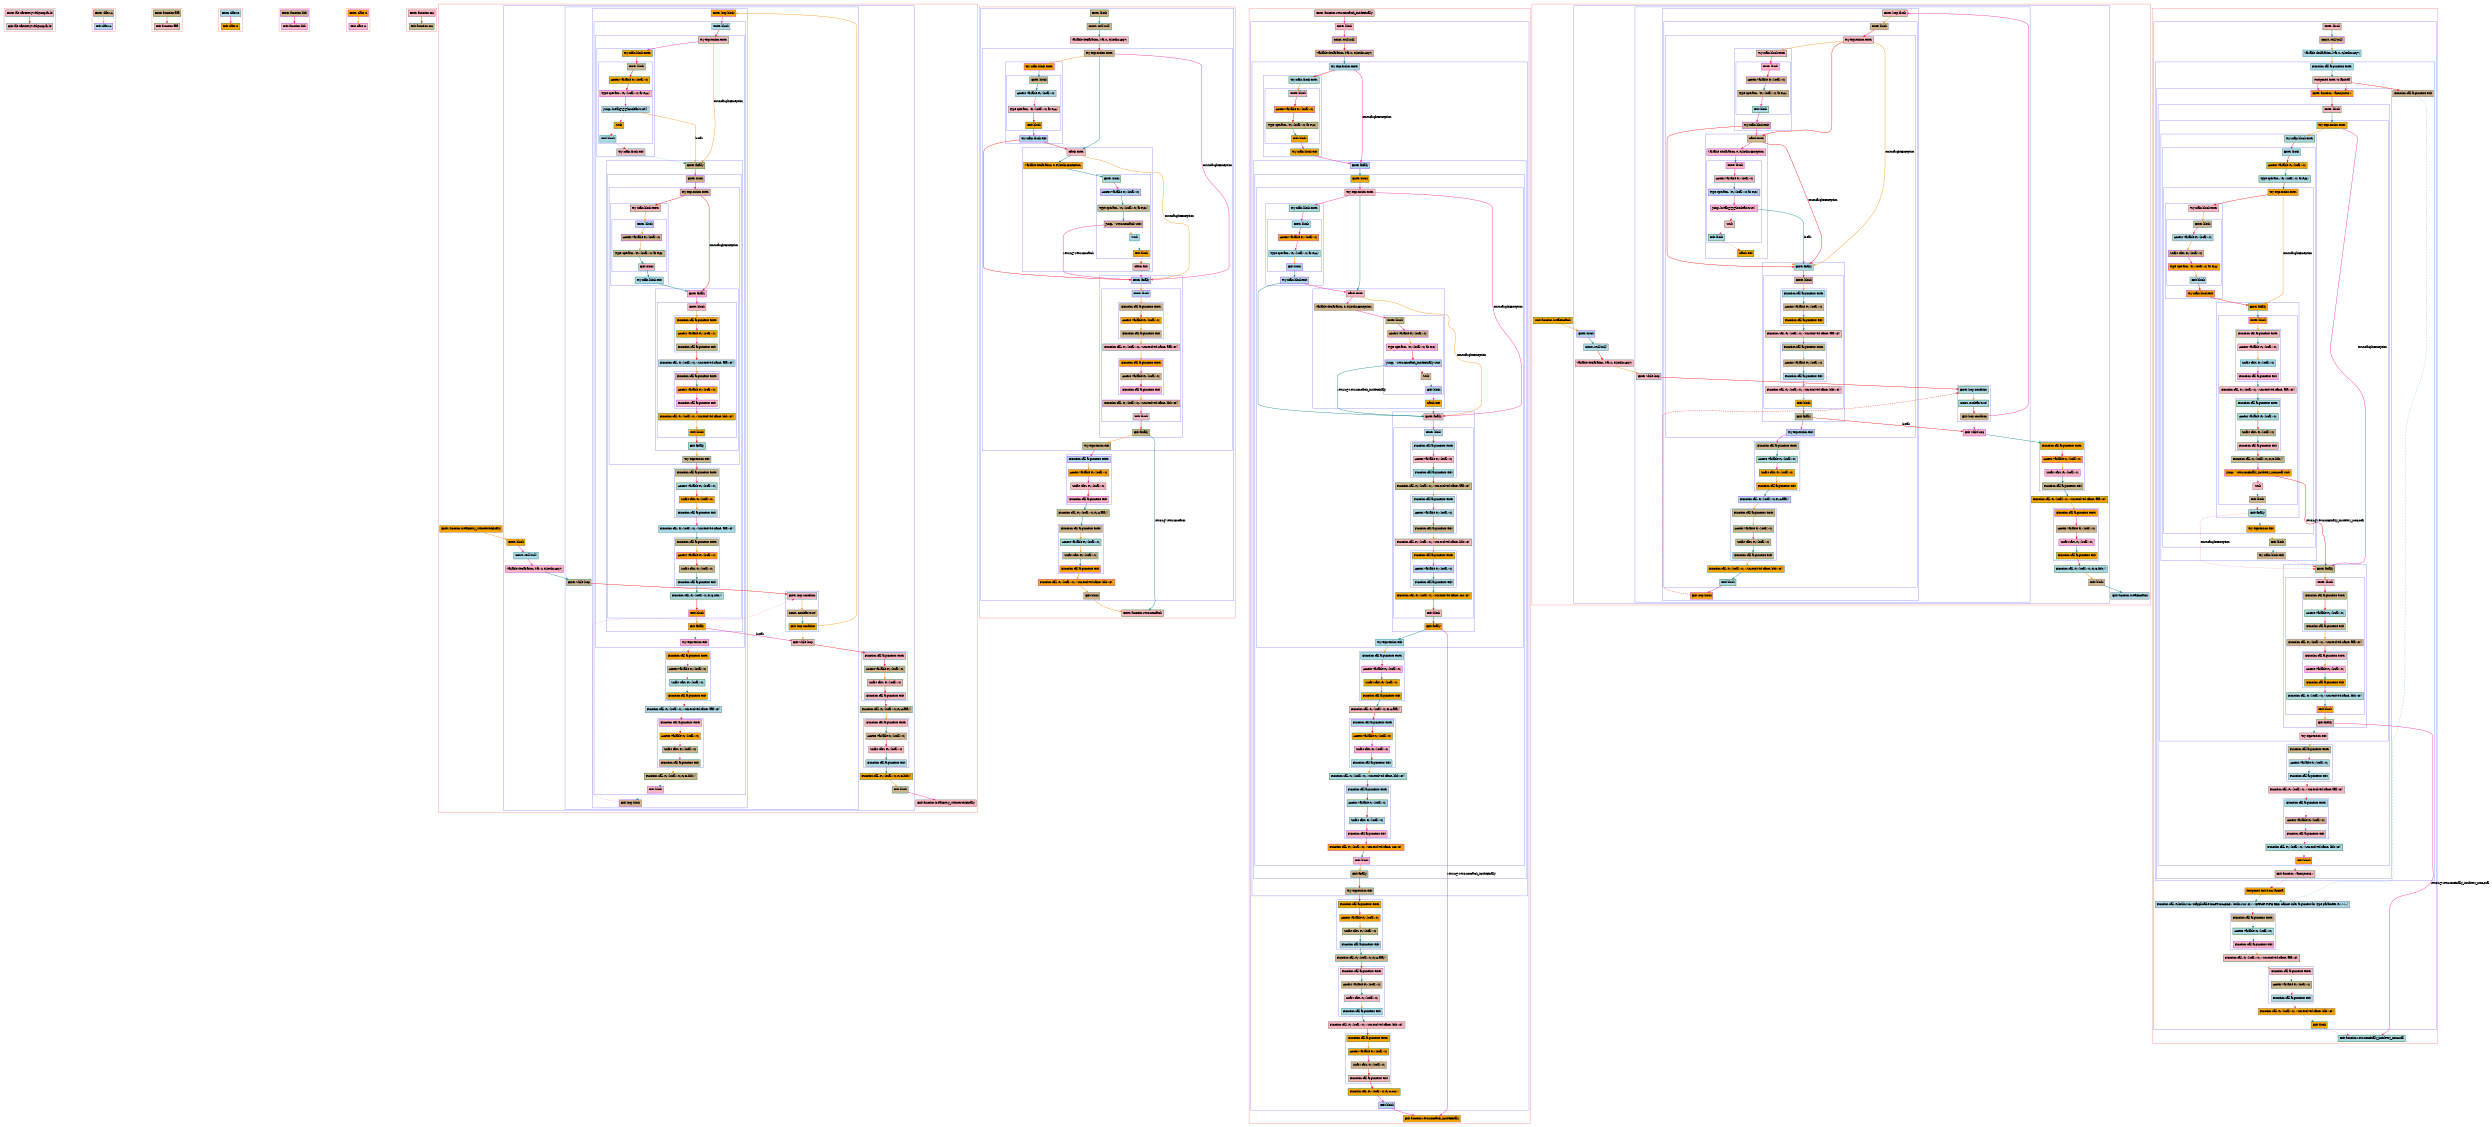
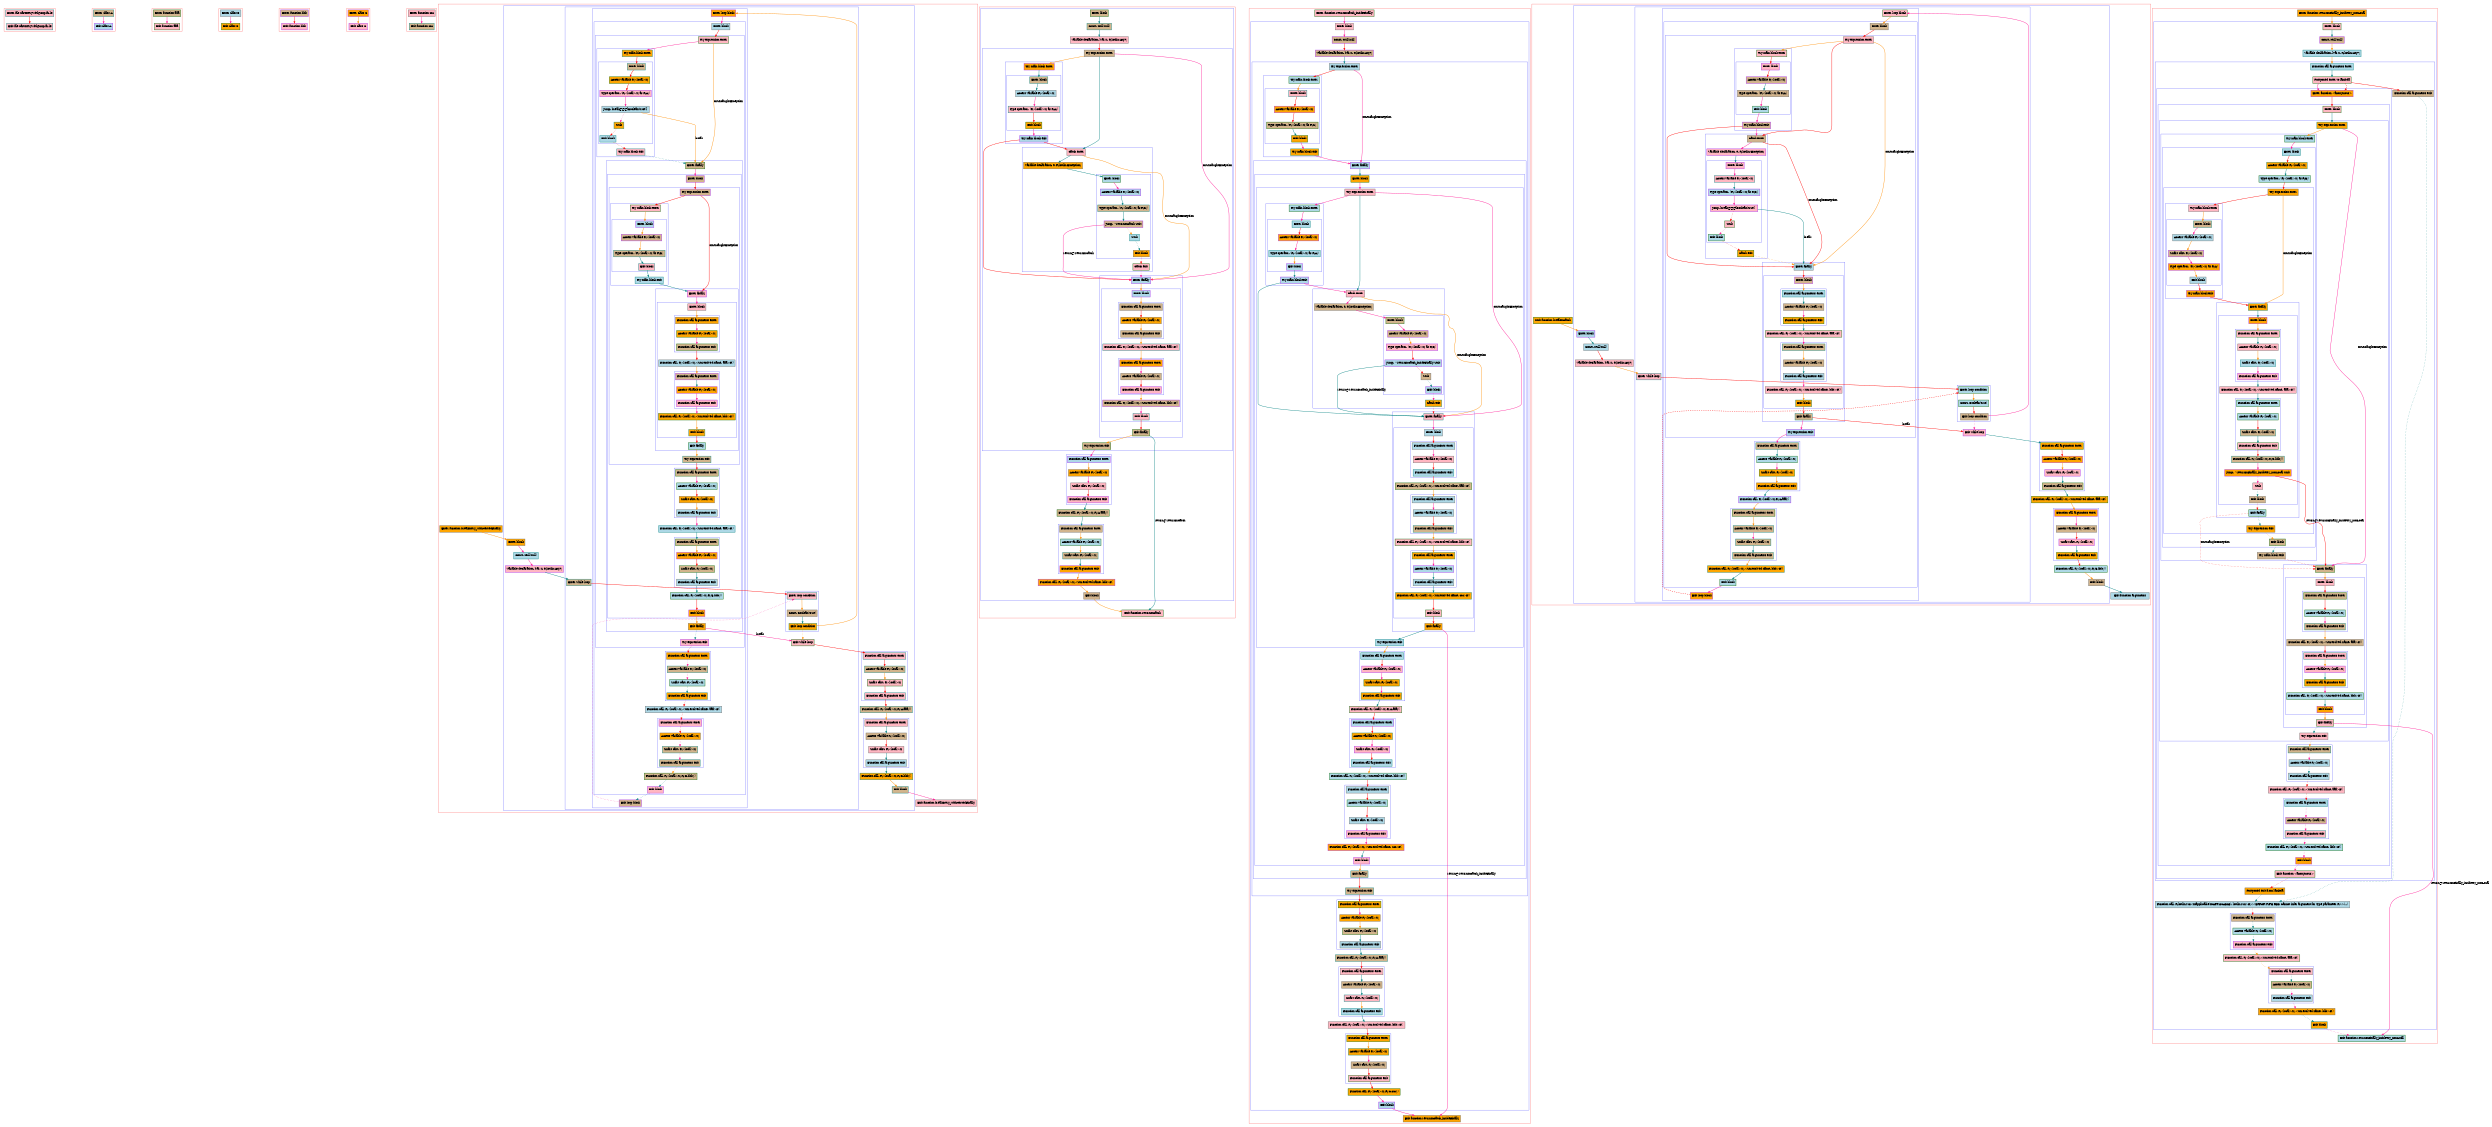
none -> (2332, 13)
(104, 19) -> (104, 19)
(422, 19) -> (422, 19)
(2130, 596) -> (2130, 596)
(1143, 613) -> (1143, 613)
